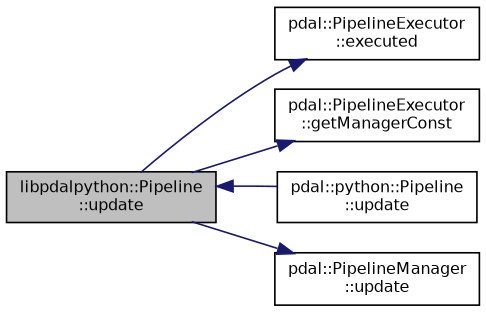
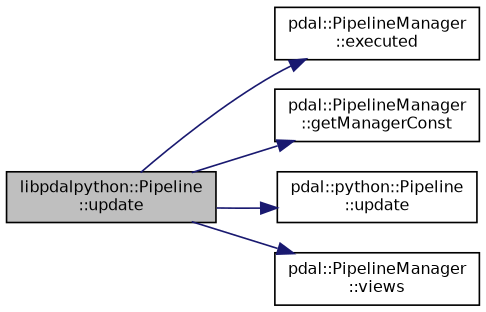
(377, 34) -> (377, 34)
(377, 115) -> (377, 115)
(255, 186) -> (239, 208)
(377, 279) -> (377, 279)
